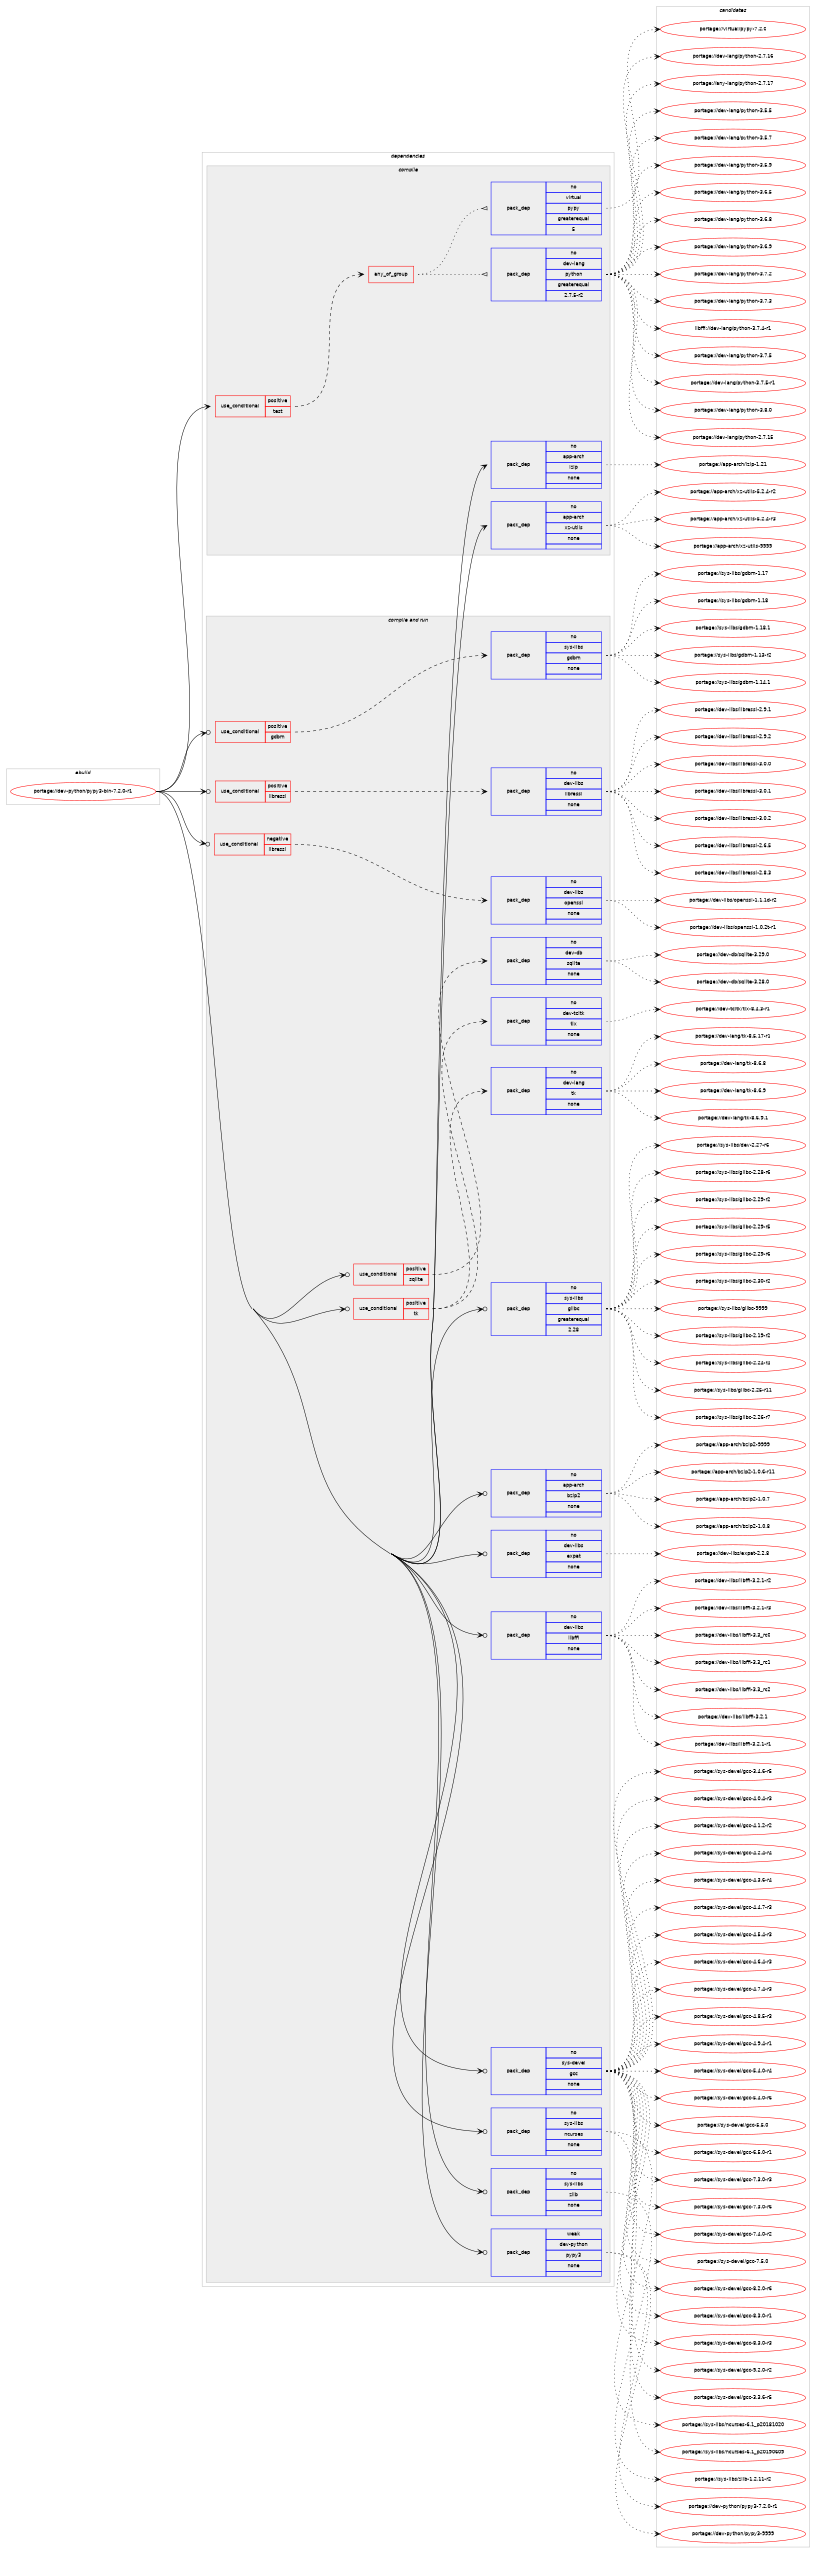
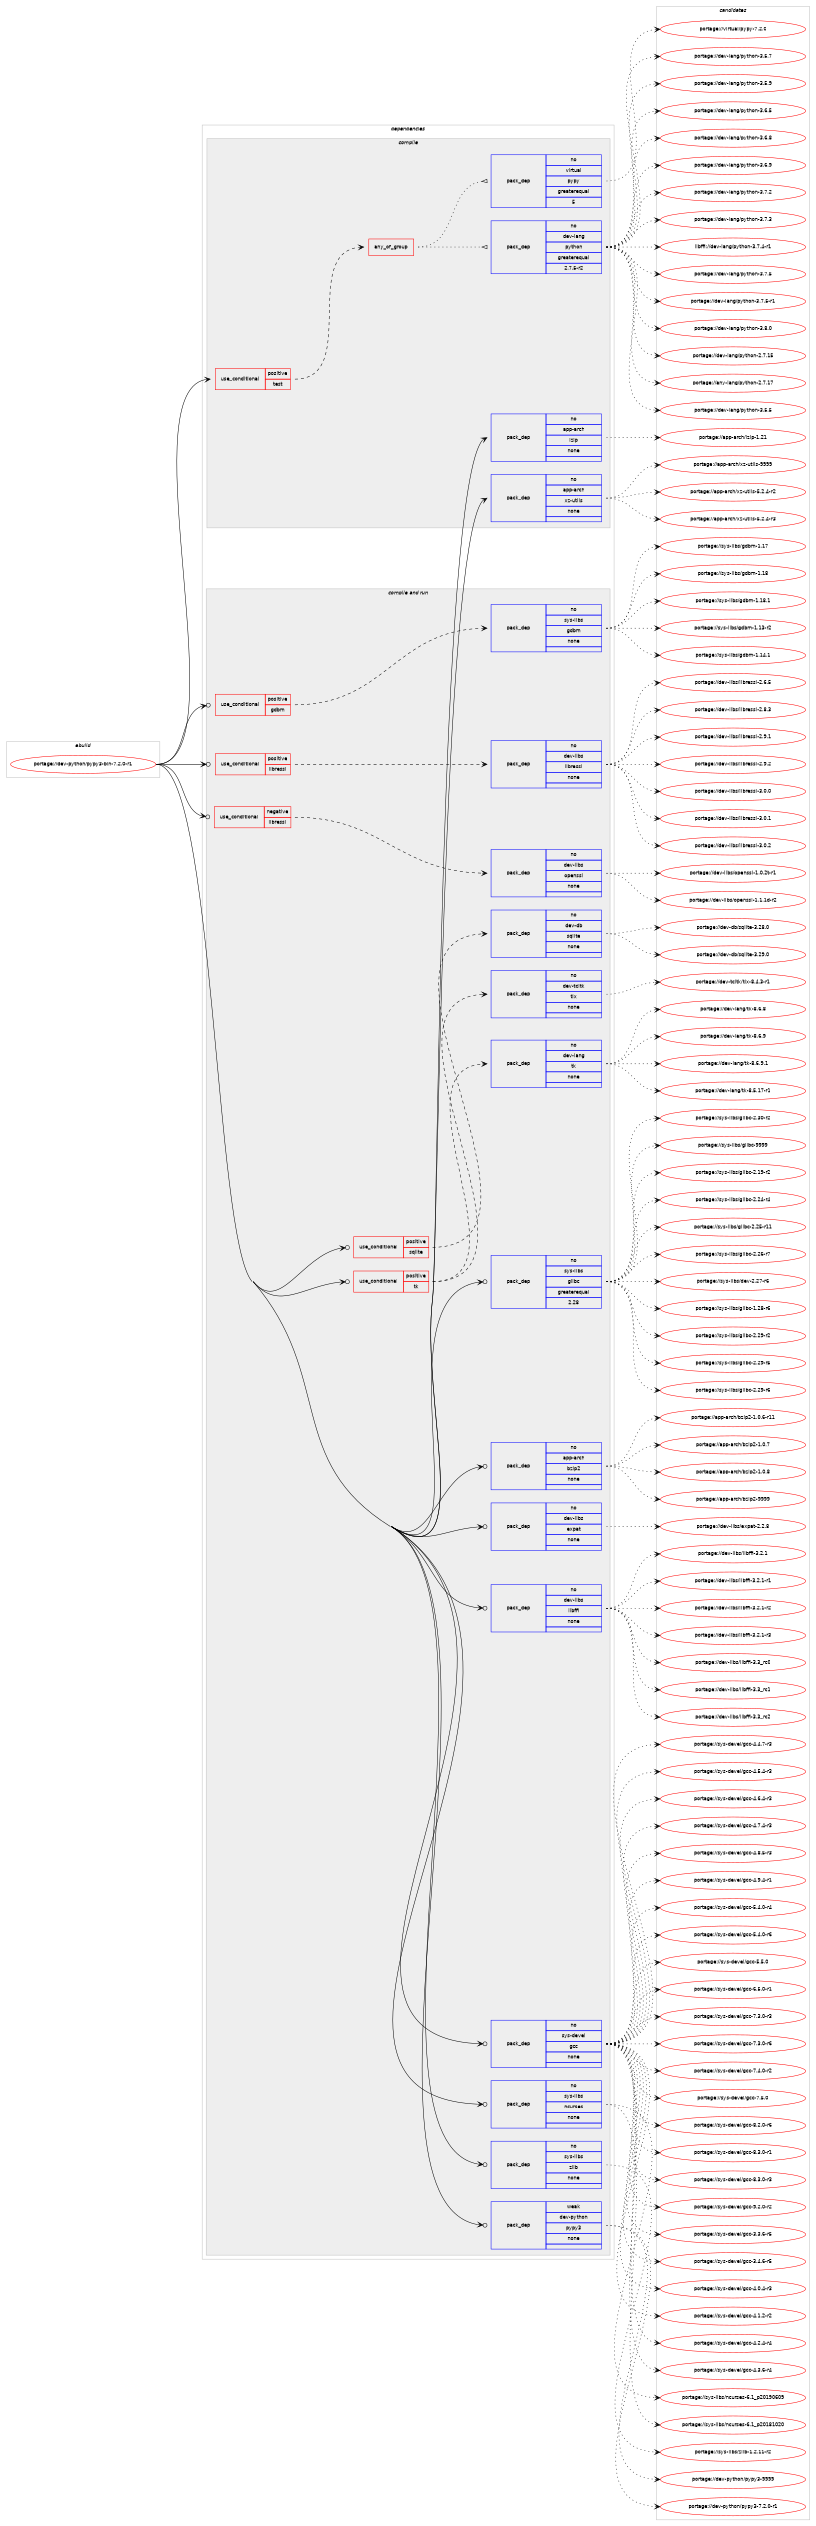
(733, 56) -> none
(733, 1173) -> (733, 1309)
